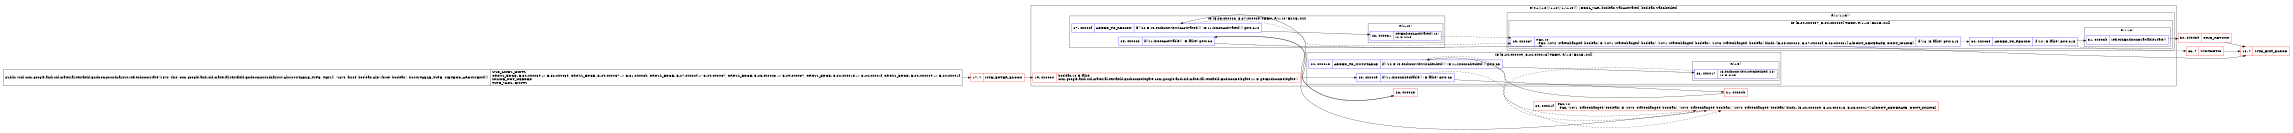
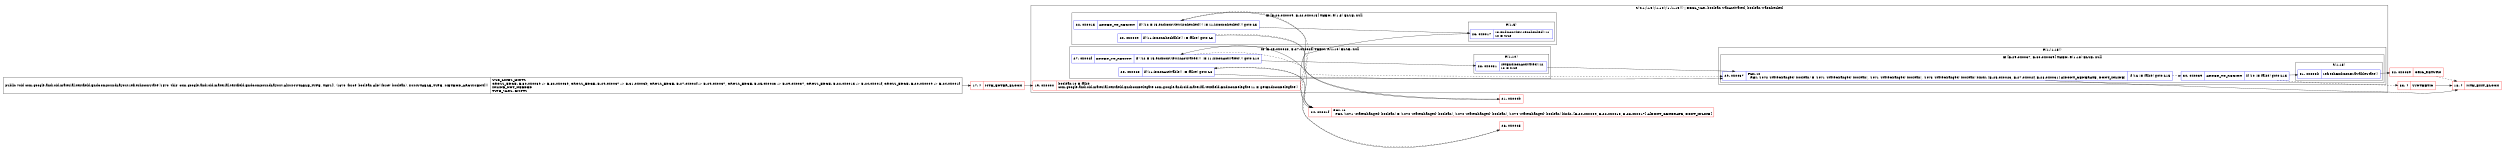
(1475, 37) -> (1640, 69)
(2234, 44) -> (2446, 79)
(1356, 64) -> (1117, 25)
(1304, 66) -> (1336, 135)
(1327, 78) -> none
(1513, 106) -> (1359, 42)
